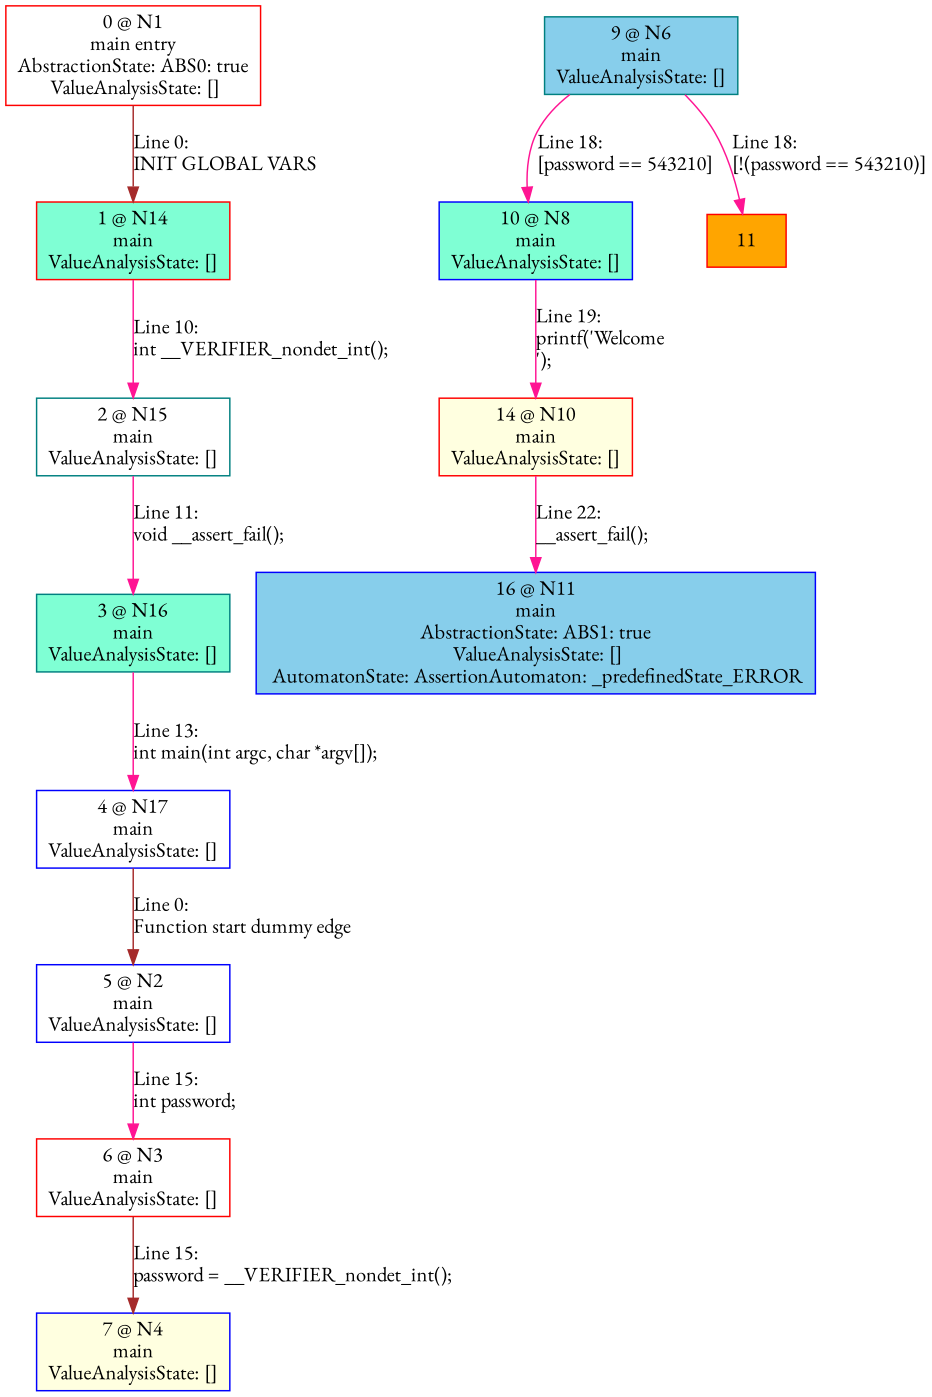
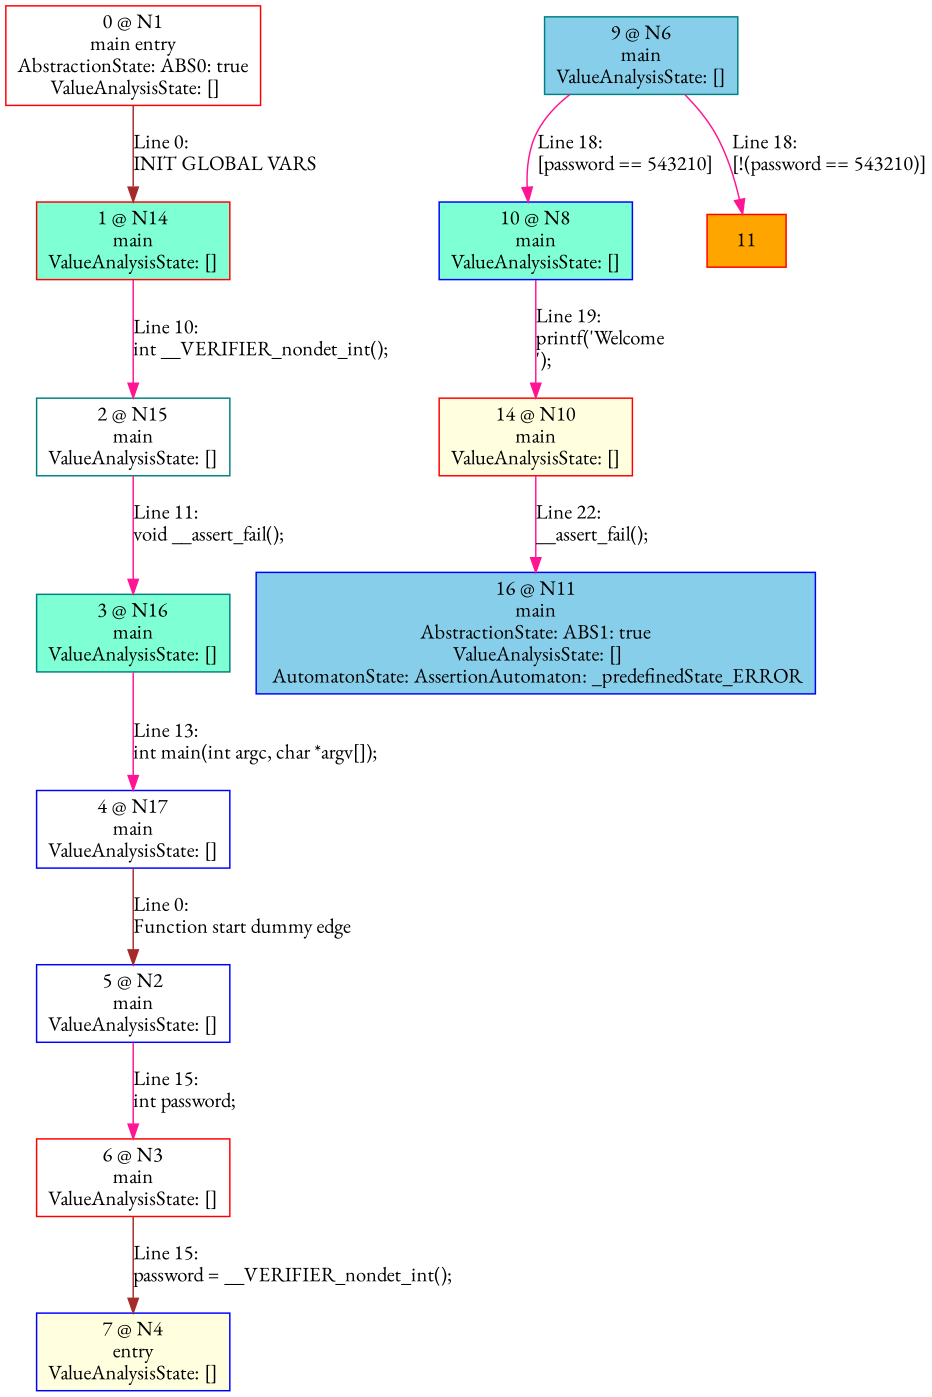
(133, 1352) -> (133, 1352)
